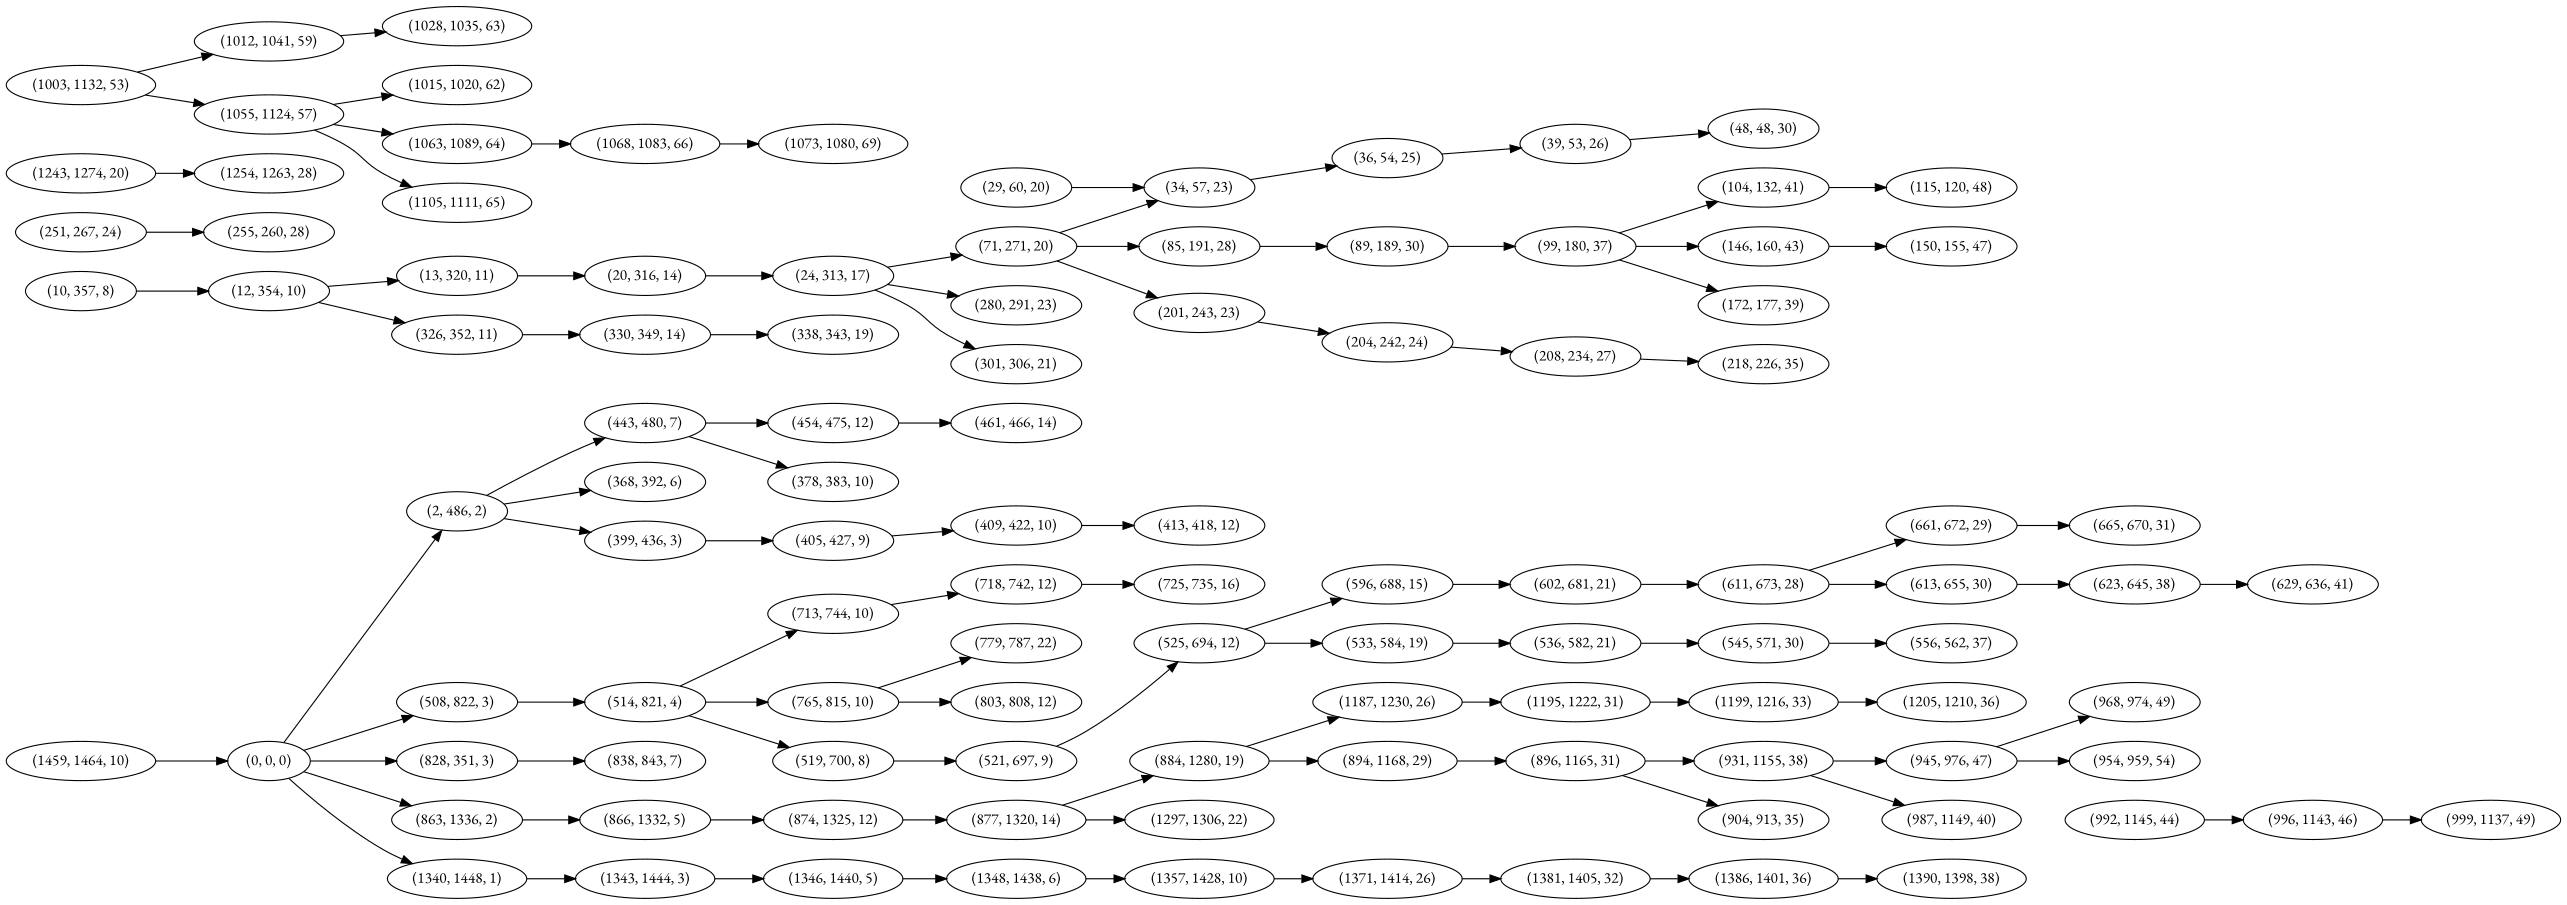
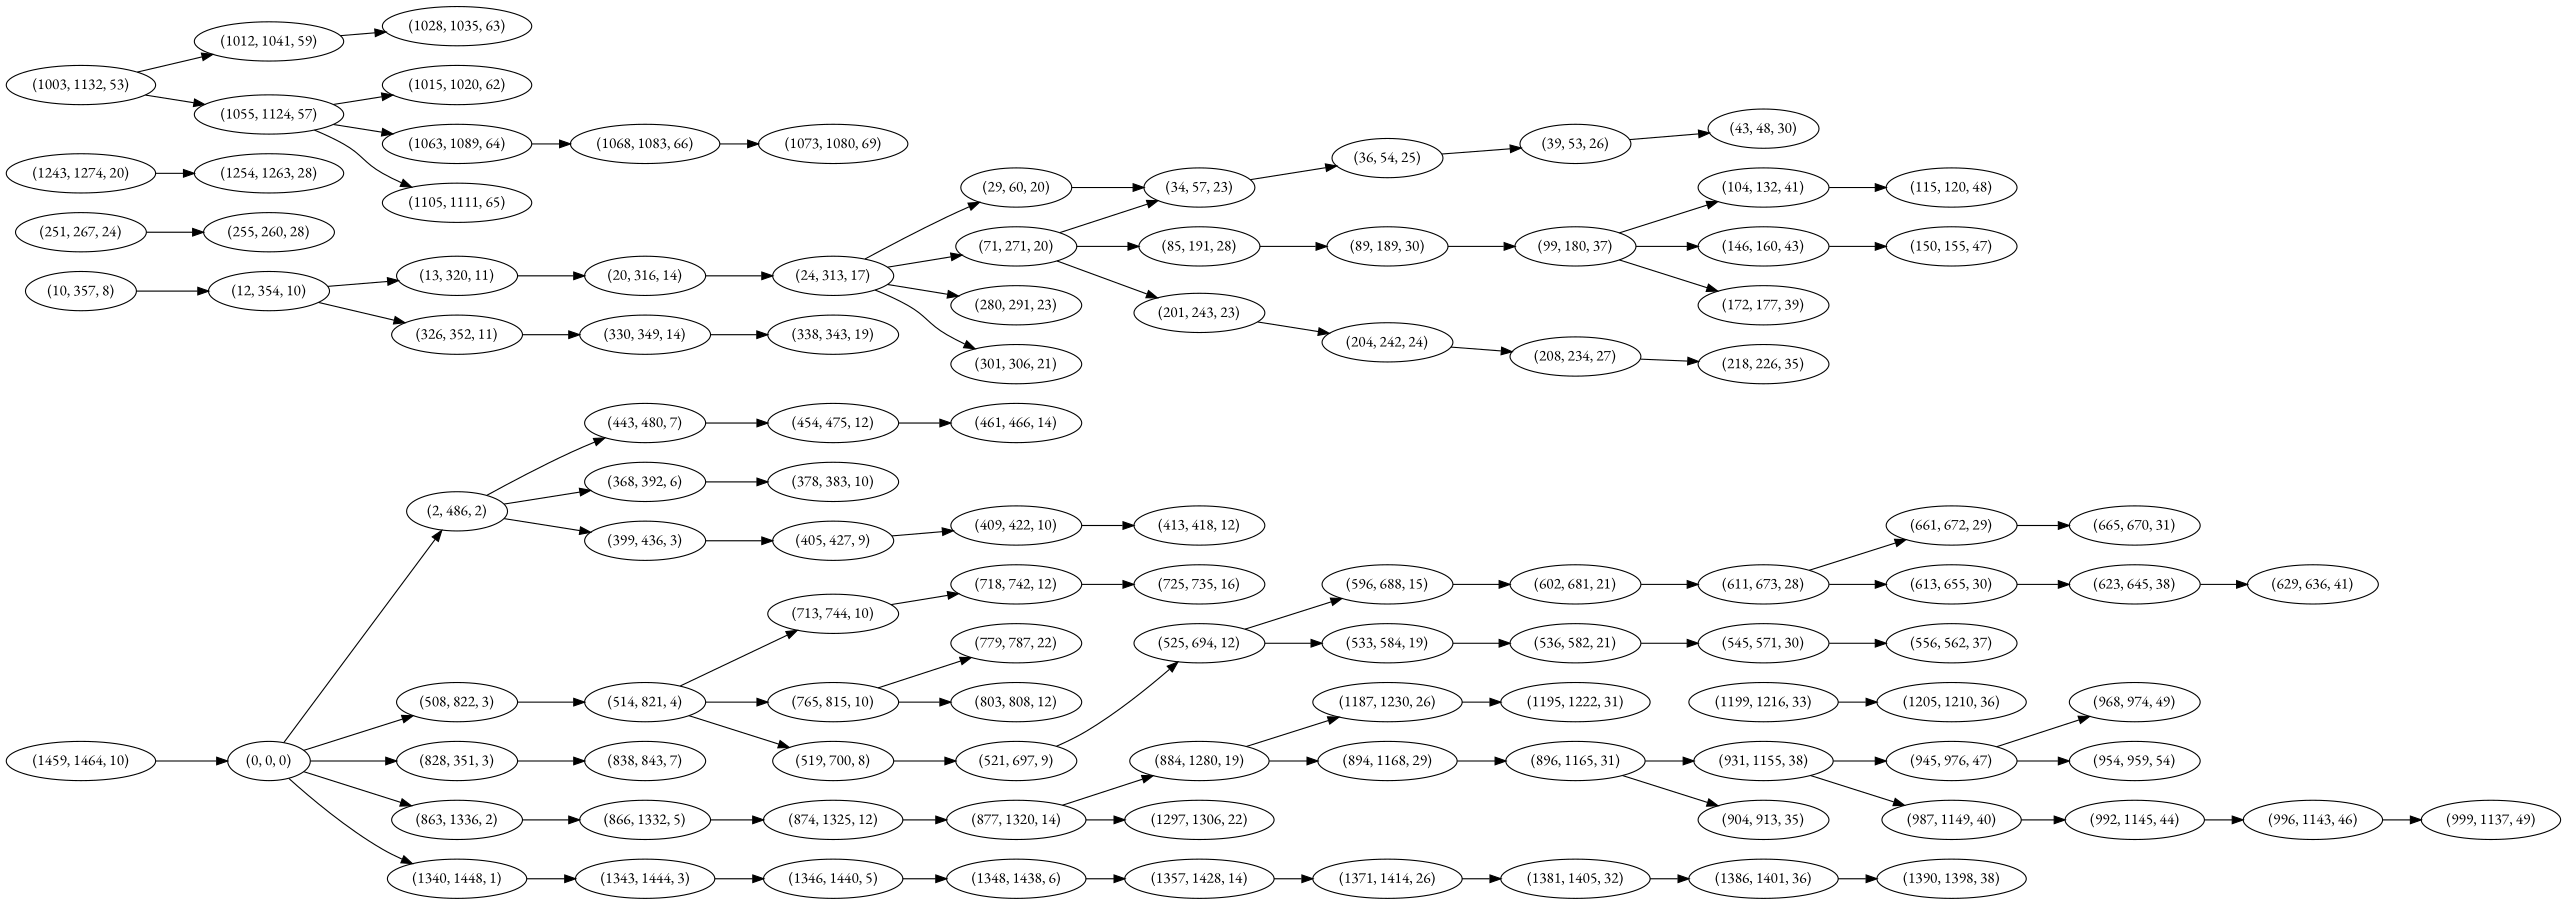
(1764, 129) -> (1764, 129)
none -> (917, 232)
(733, 450) -> (731, 482)
(1664, 702) -> none
none -> (2038, 820)
(1199, 879) -> (1199, 879)
